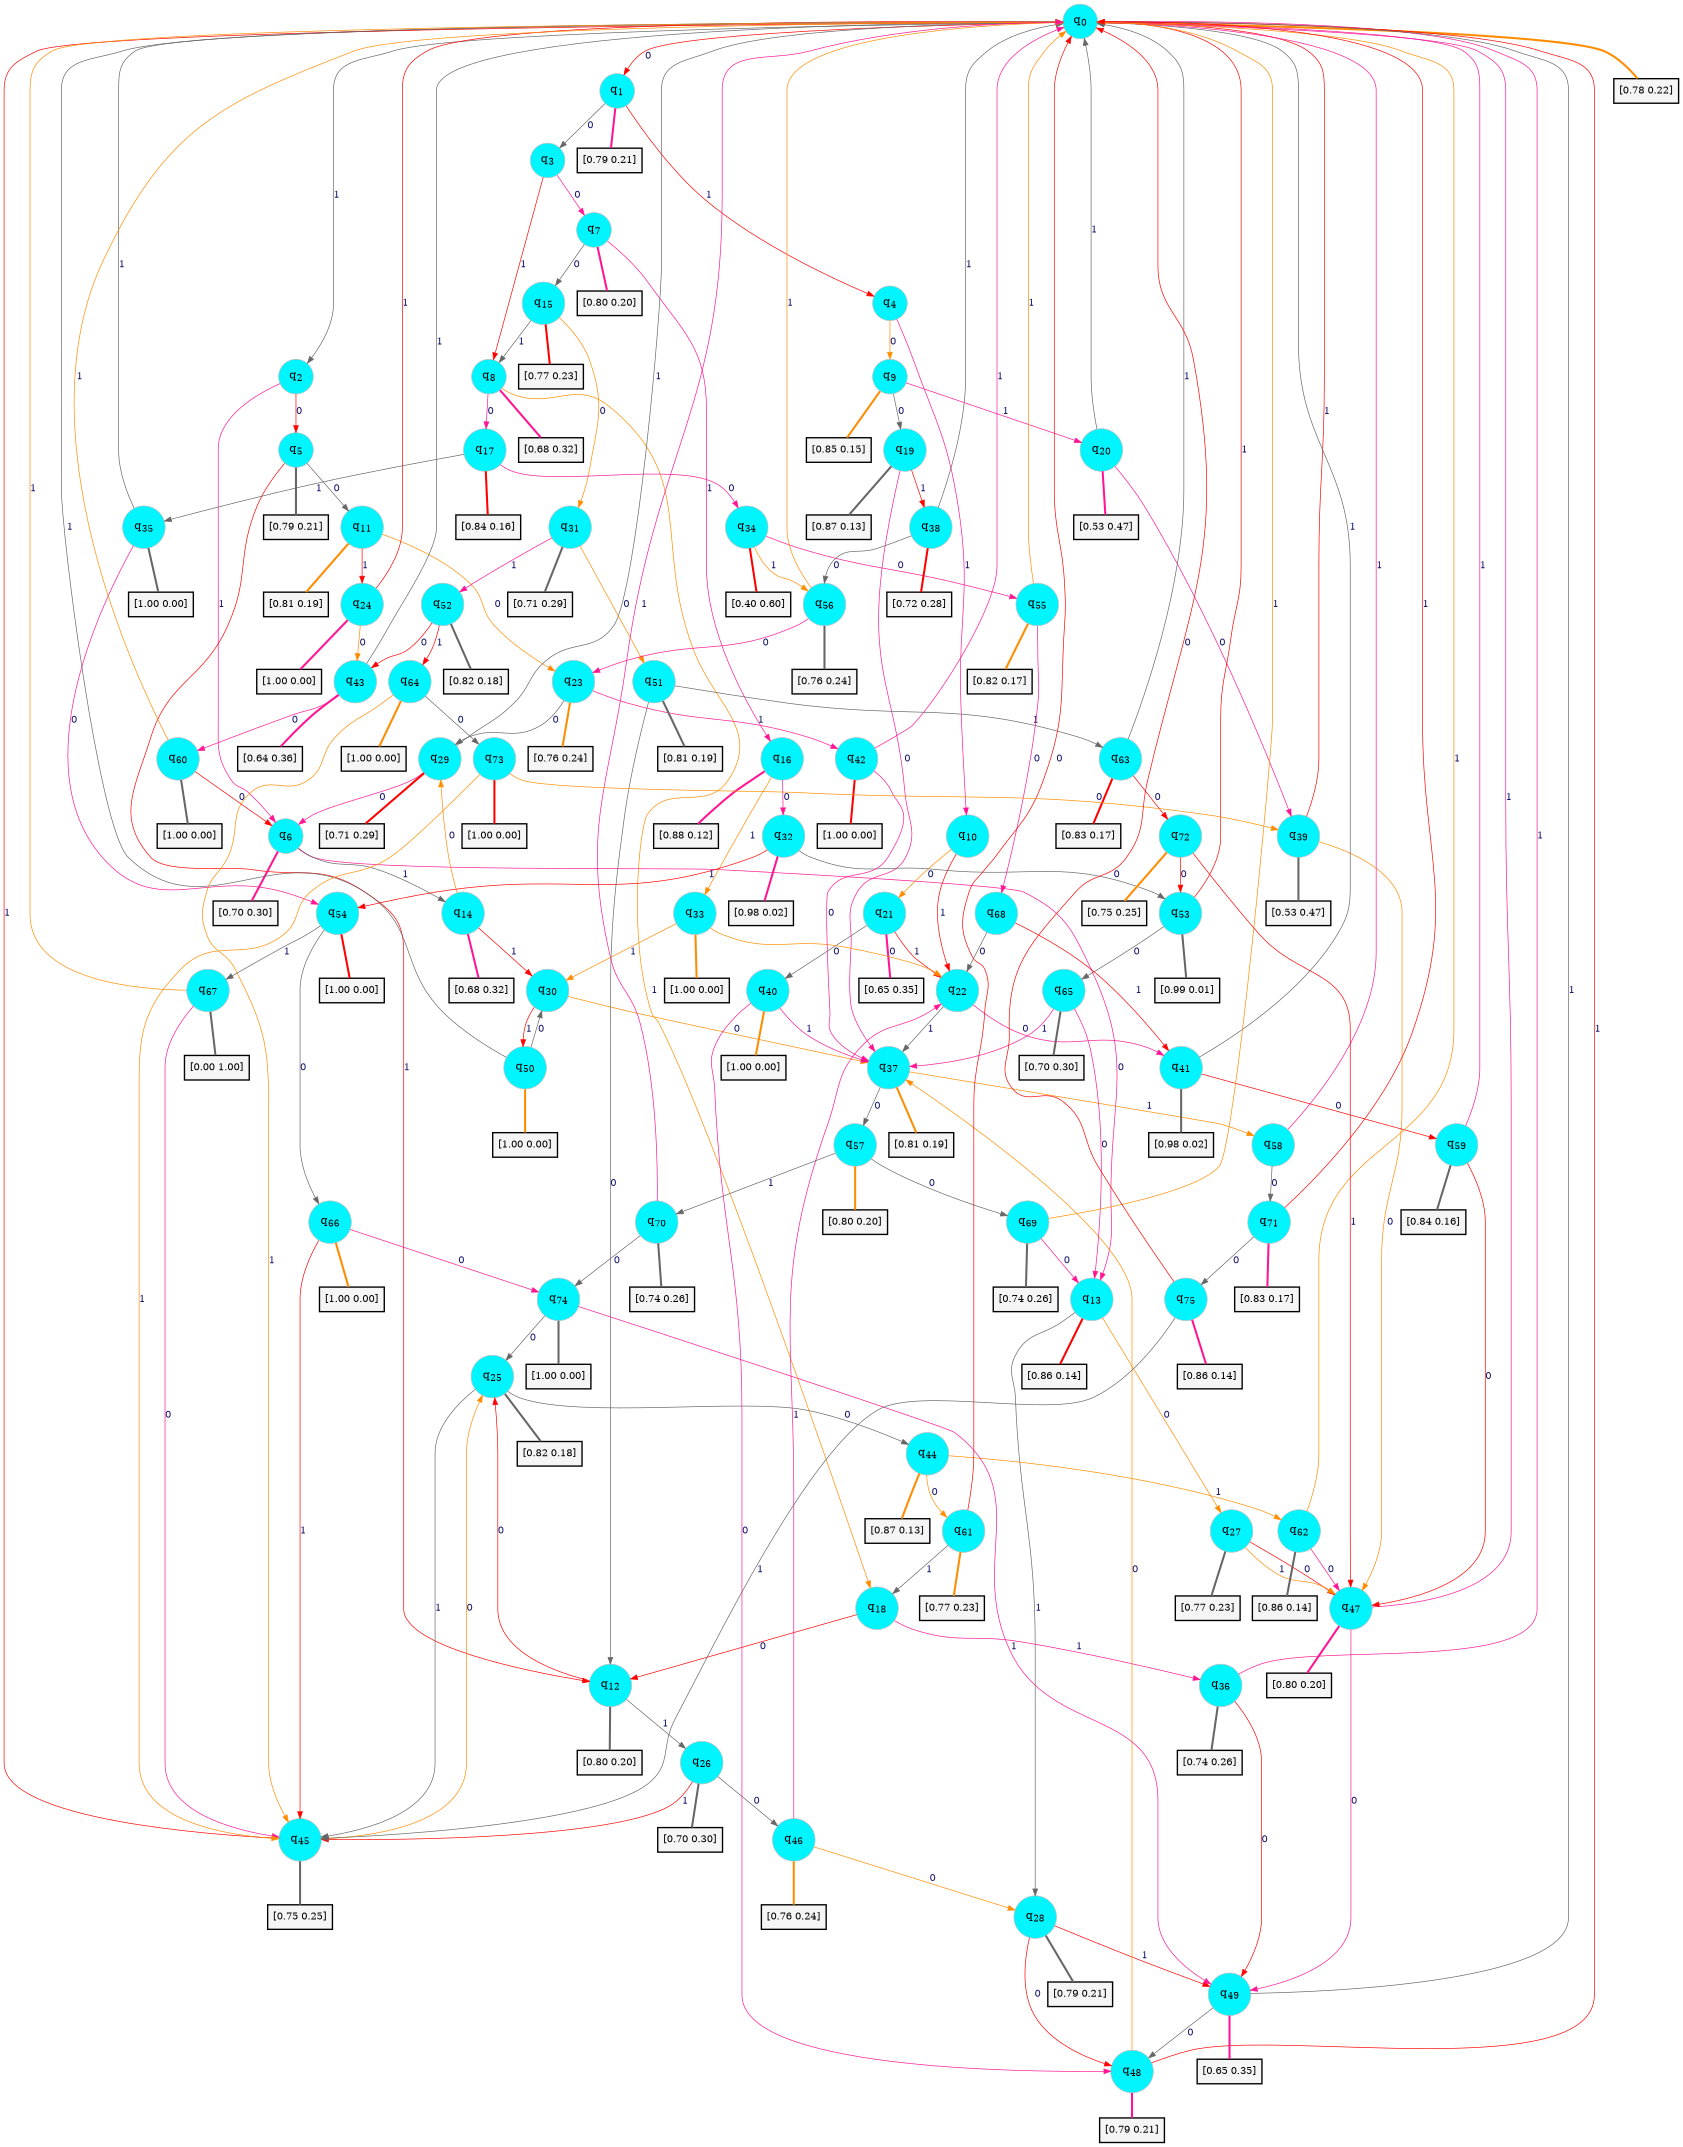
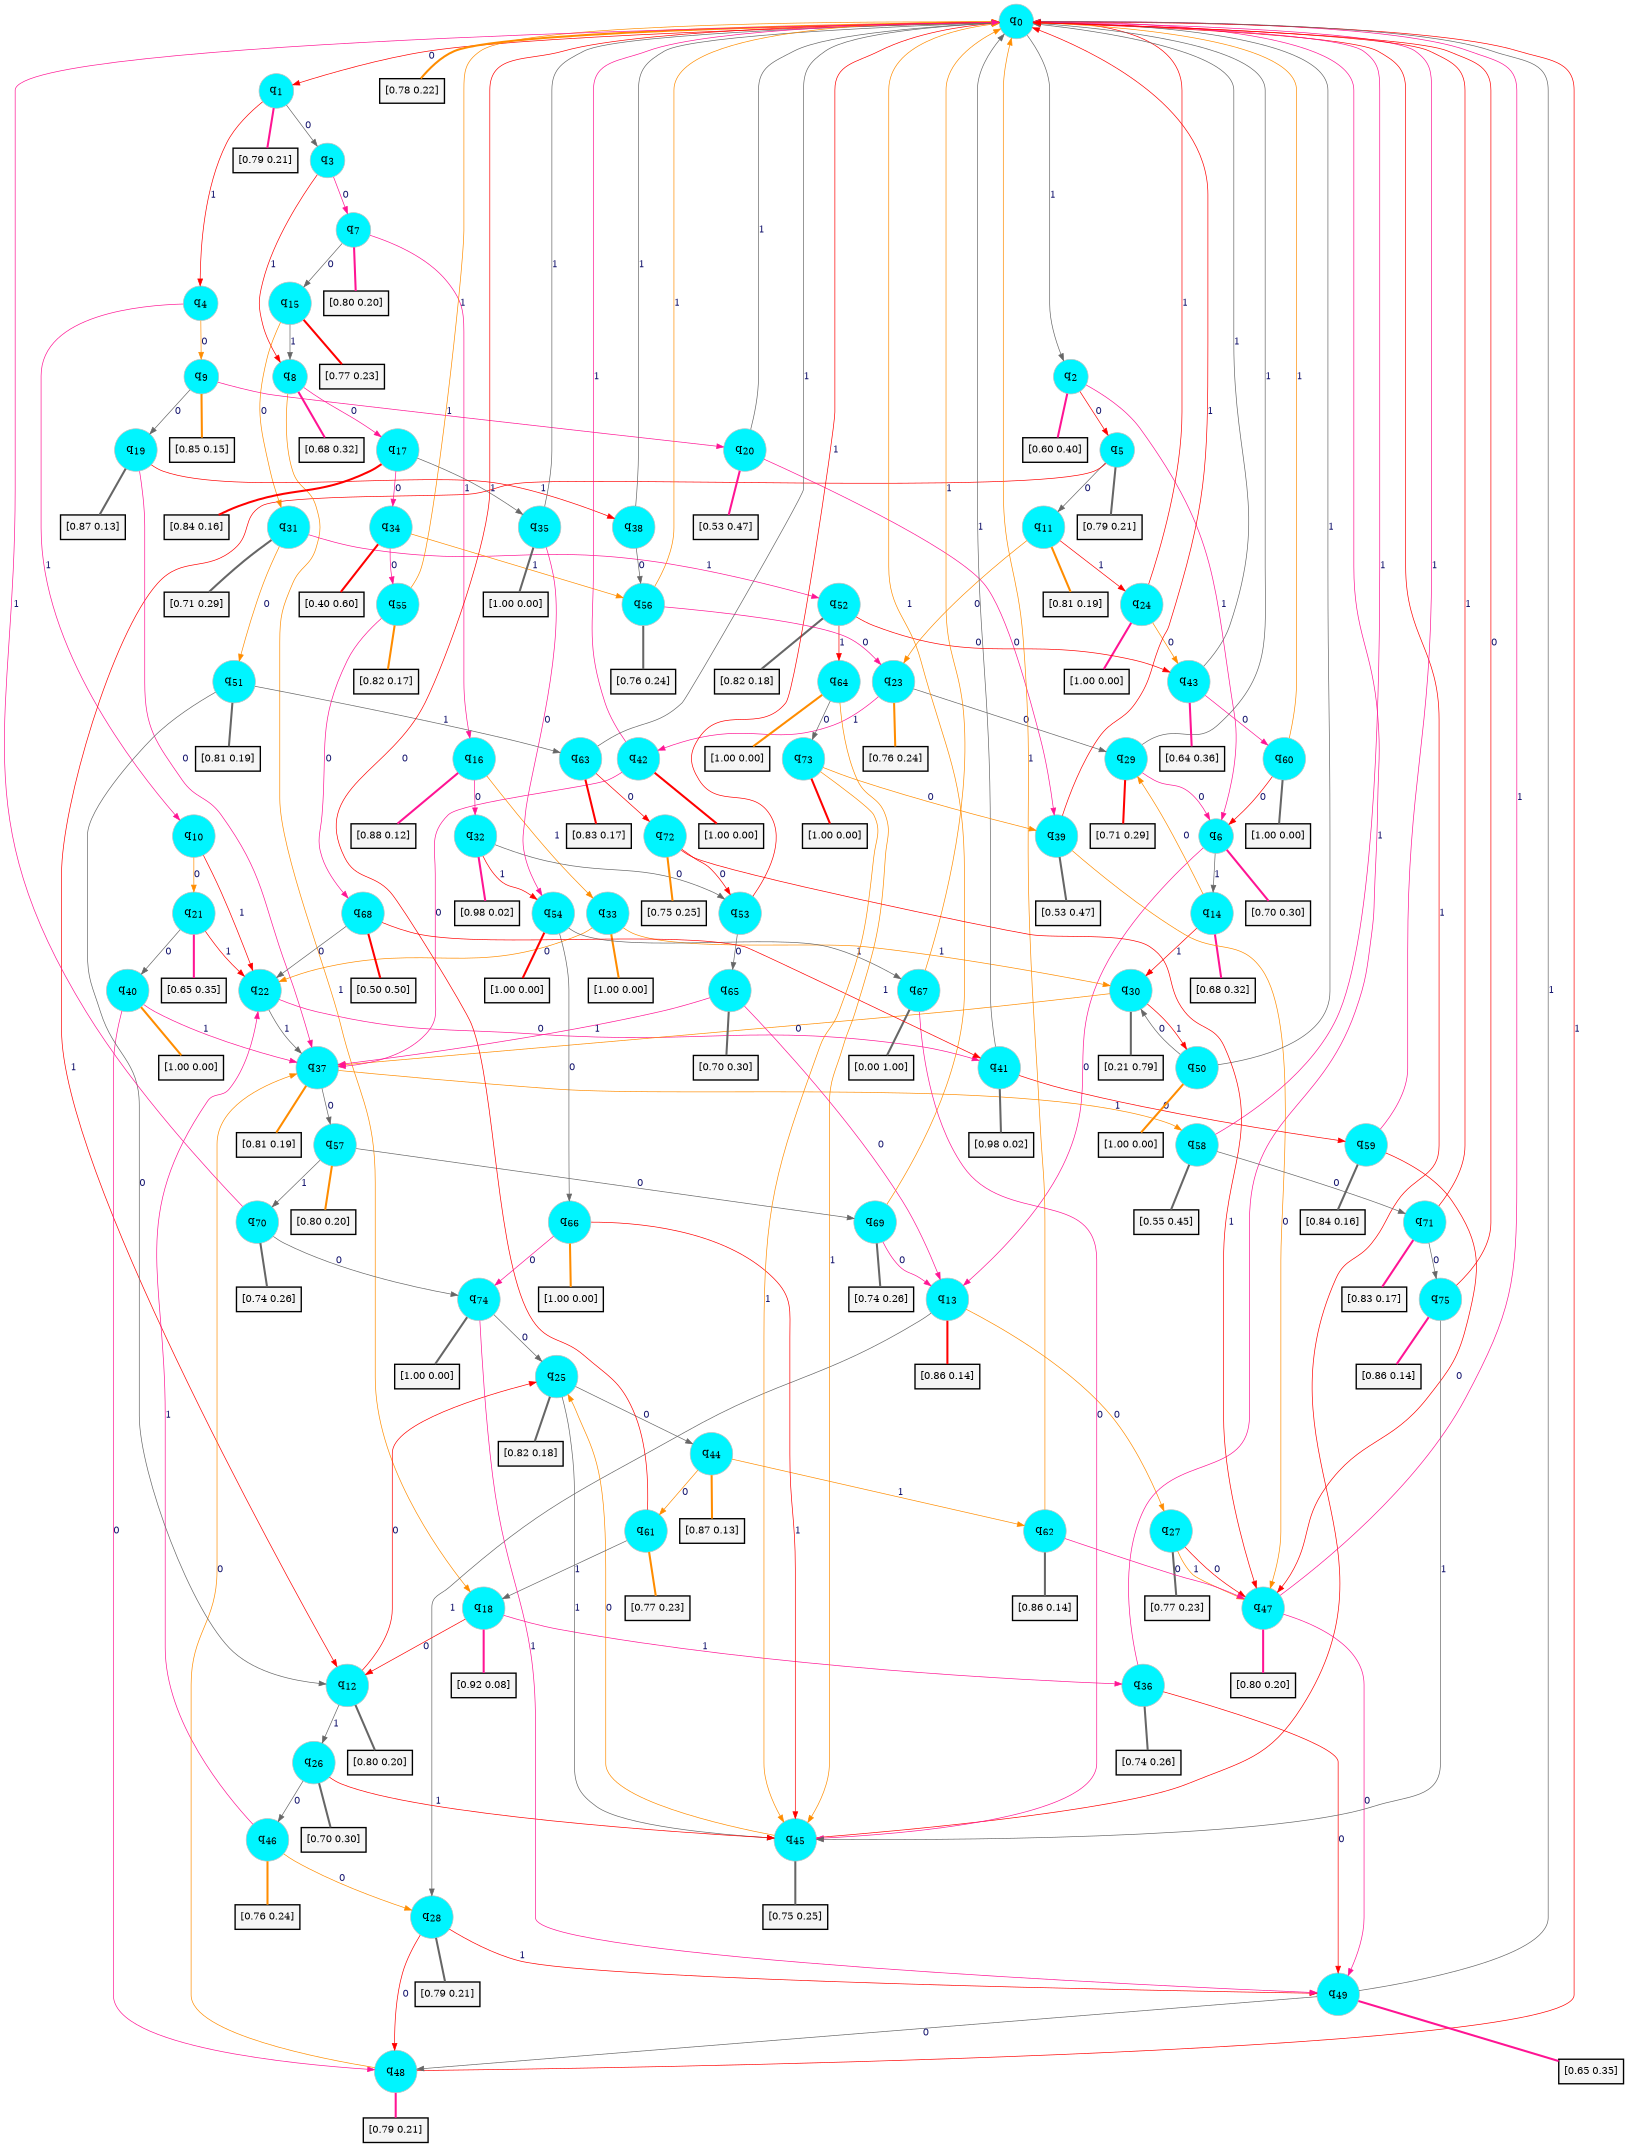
none -> (1055, 450)
(919, 604) -> none
none -> (383, 990)
(1187, 990) -> none
none -> (1131, 1068)
none -> (1166, 1222)
none -> (484, 1685)
